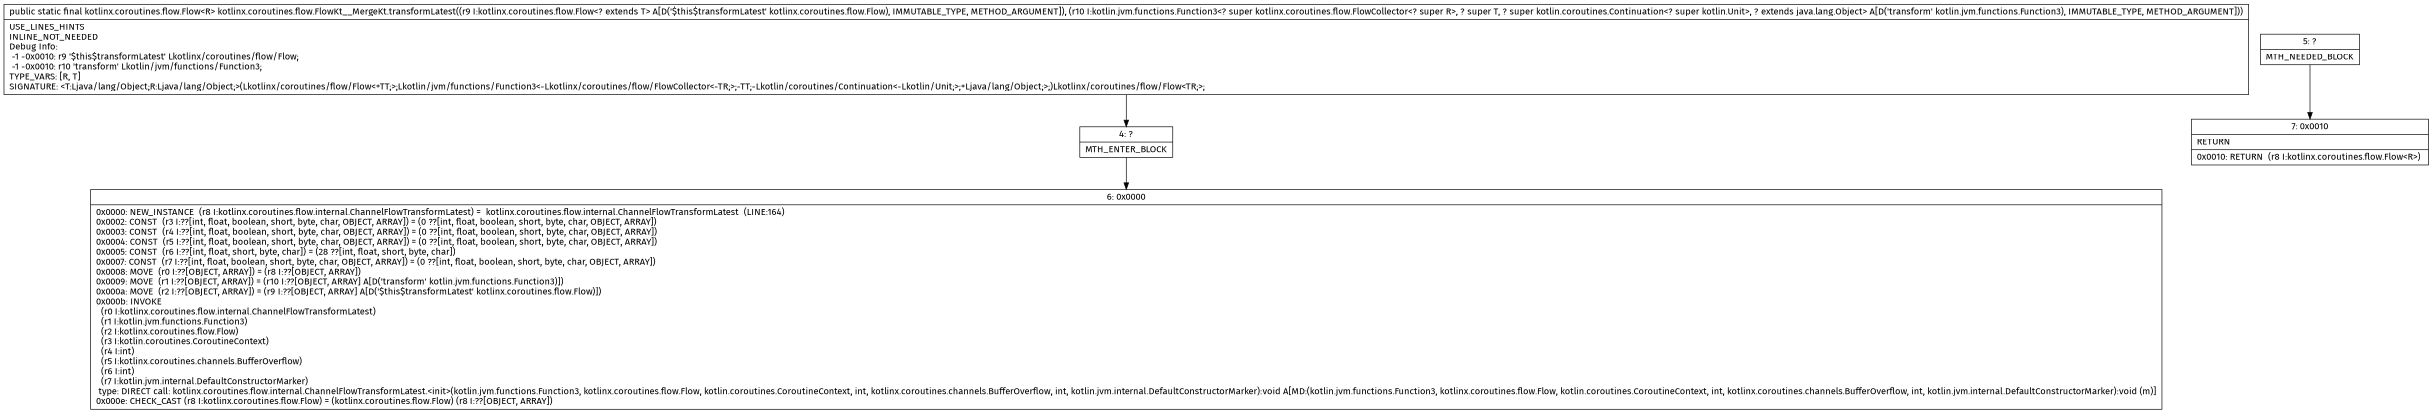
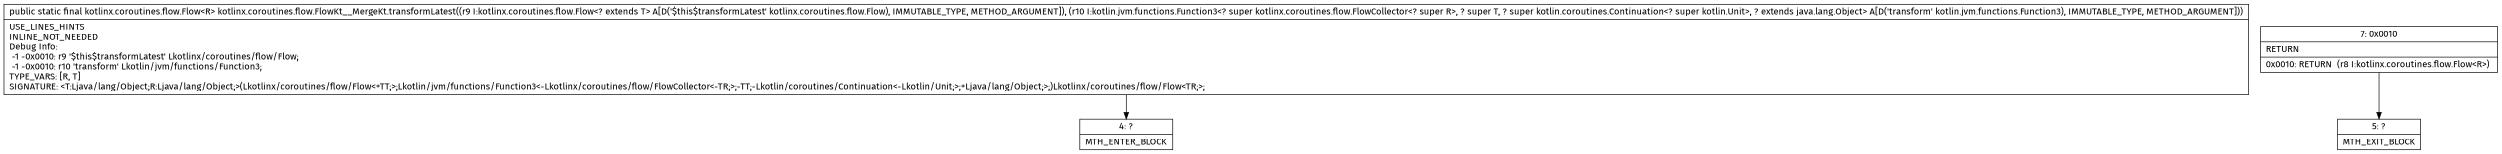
(2310, 57) -> (2379, 142)
(2310, 89) -> (2379, 92)
(1126, 299) -> none
